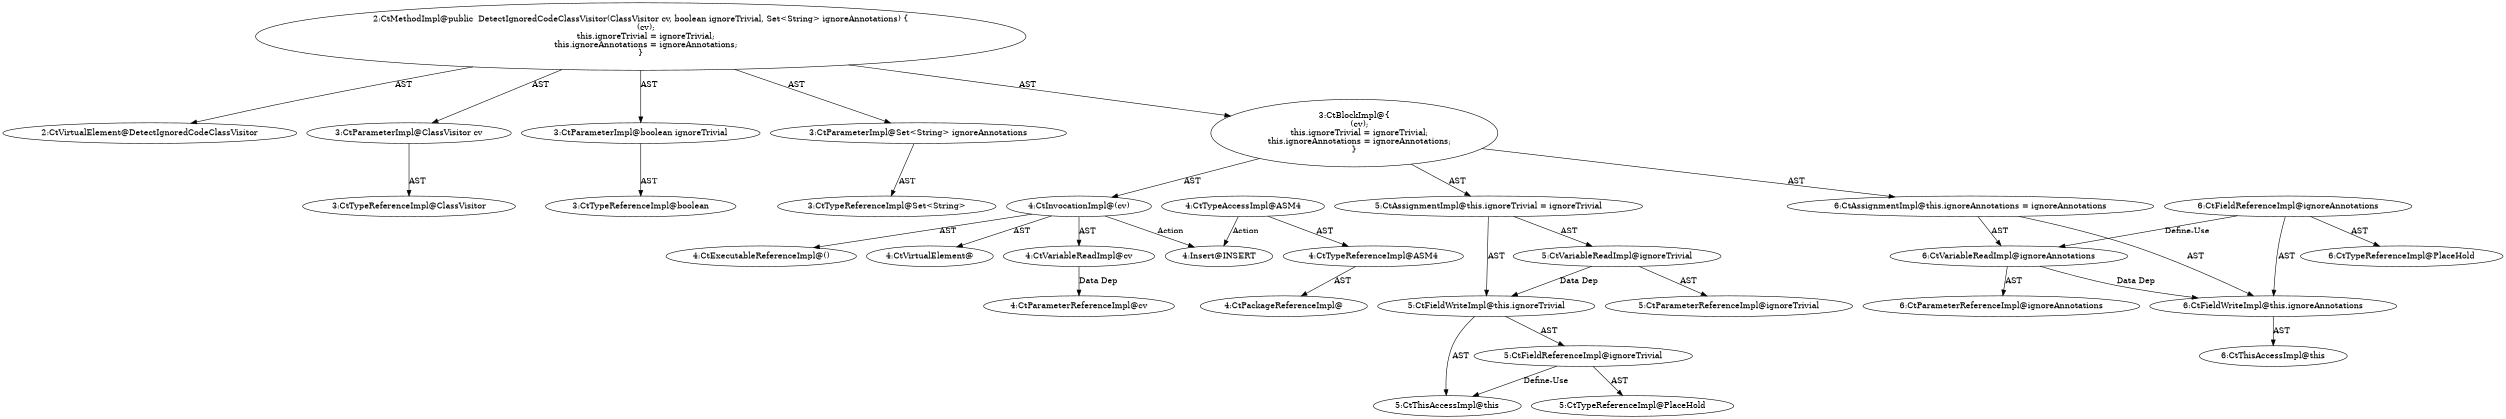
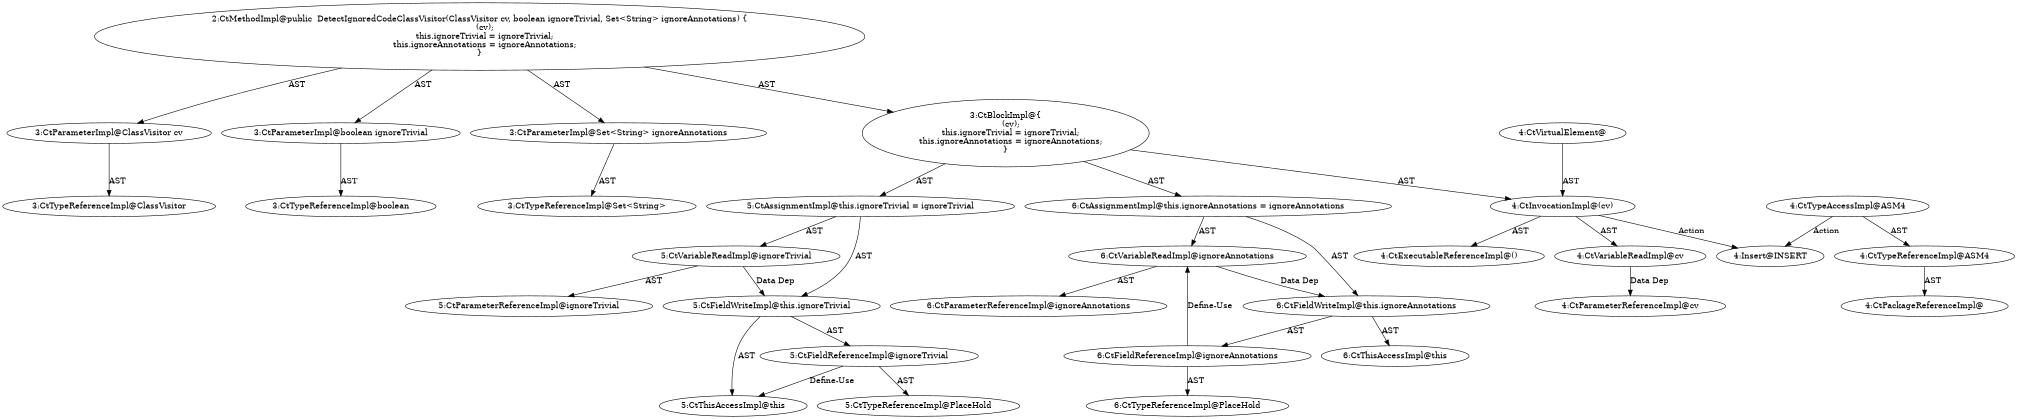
(150, 133) -> none
(1007, 231) -> (1563, 167)
(2277, 253) -> (1280, 330)
